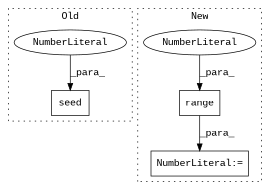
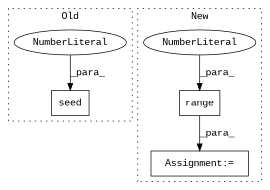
(200, 164) -> (200, 164)
